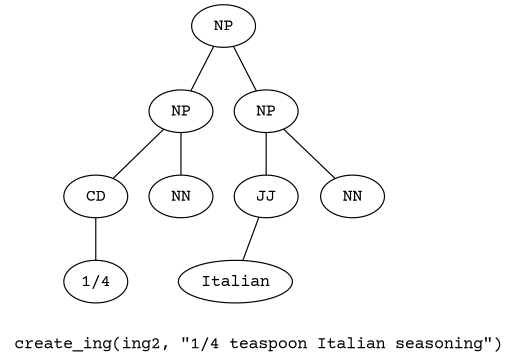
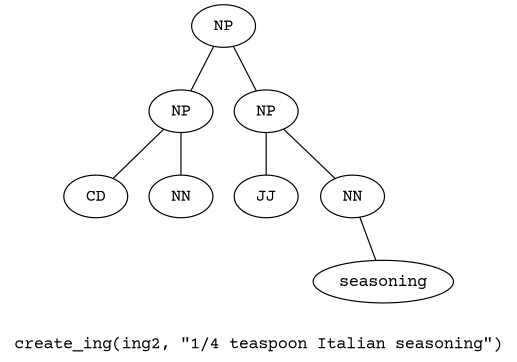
(96, 282) -> none
(235, 282) -> none
none -> (383, 282)
